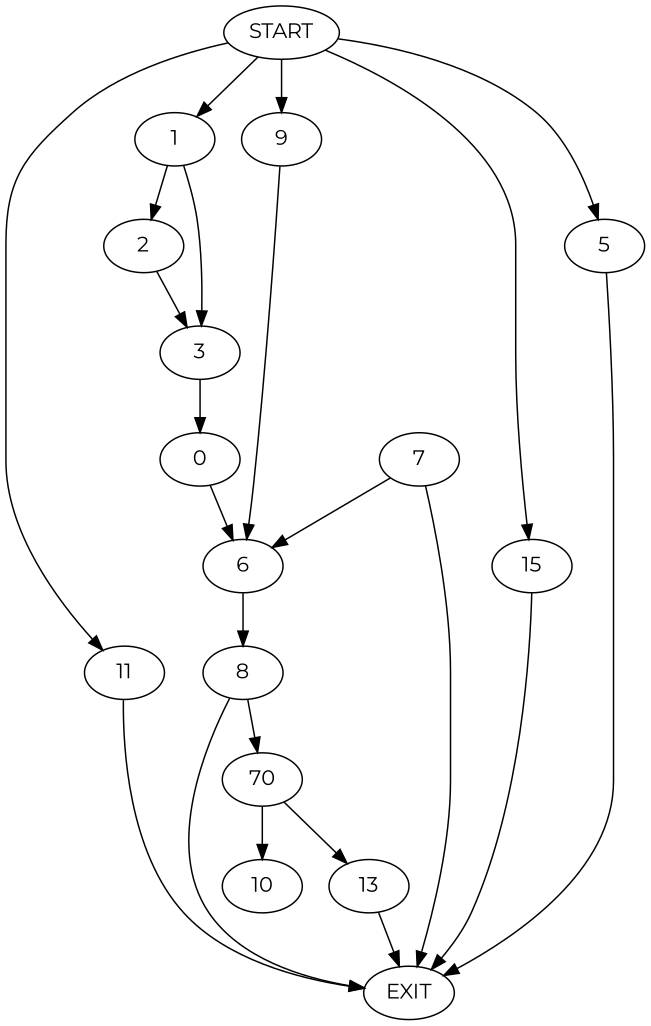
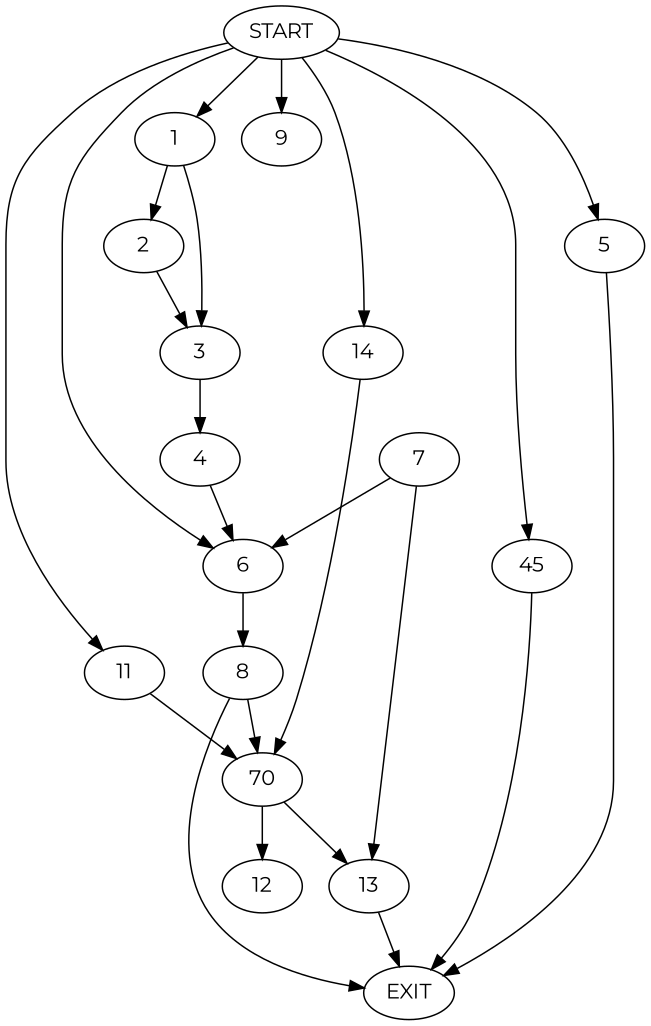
(267, 346) -> (62, 280)
none -> (363, 353)
(200, 459) -> (200, 459)
(532, 566) -> (532, 566)
(451, 719) -> (395, 665)
(262, 886) -> (262, 886)
(171, 896) -> (187, 722)
